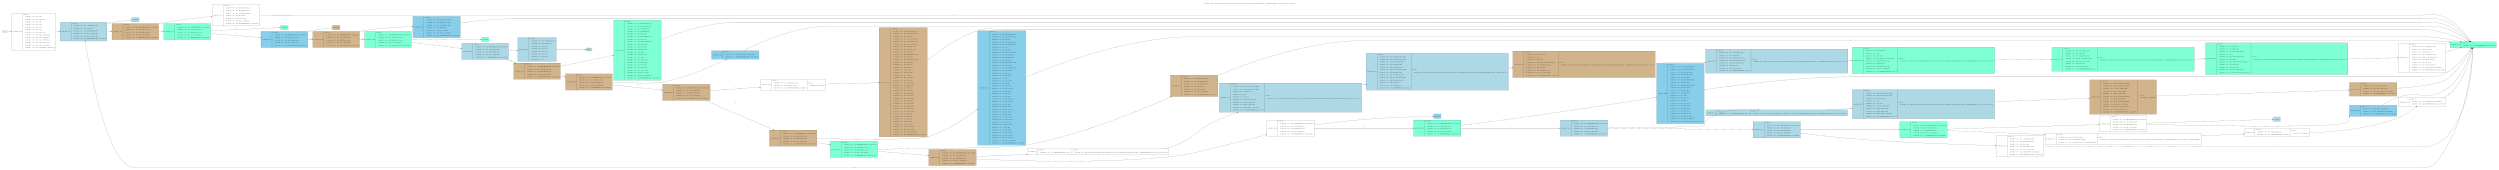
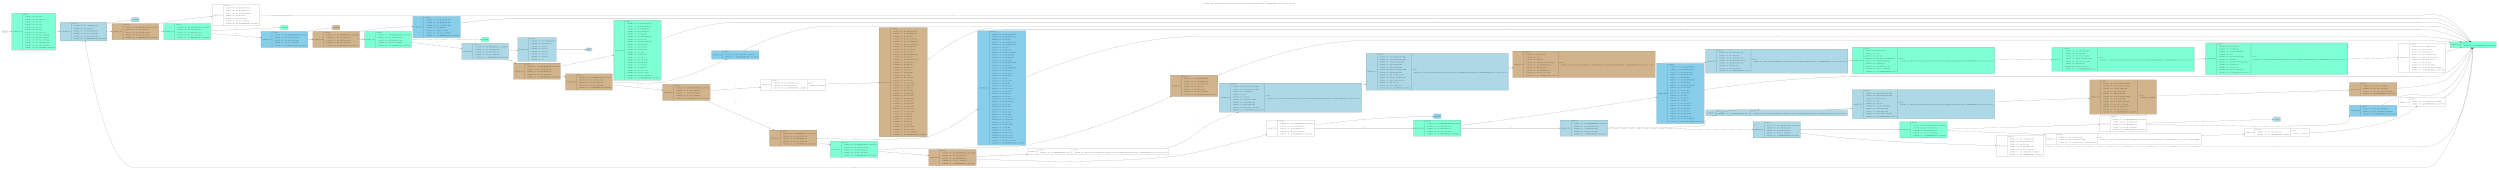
(34, 32) -> (34, 32)
